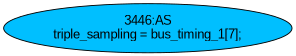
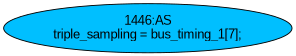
(148, 28) -> (148, 28)
